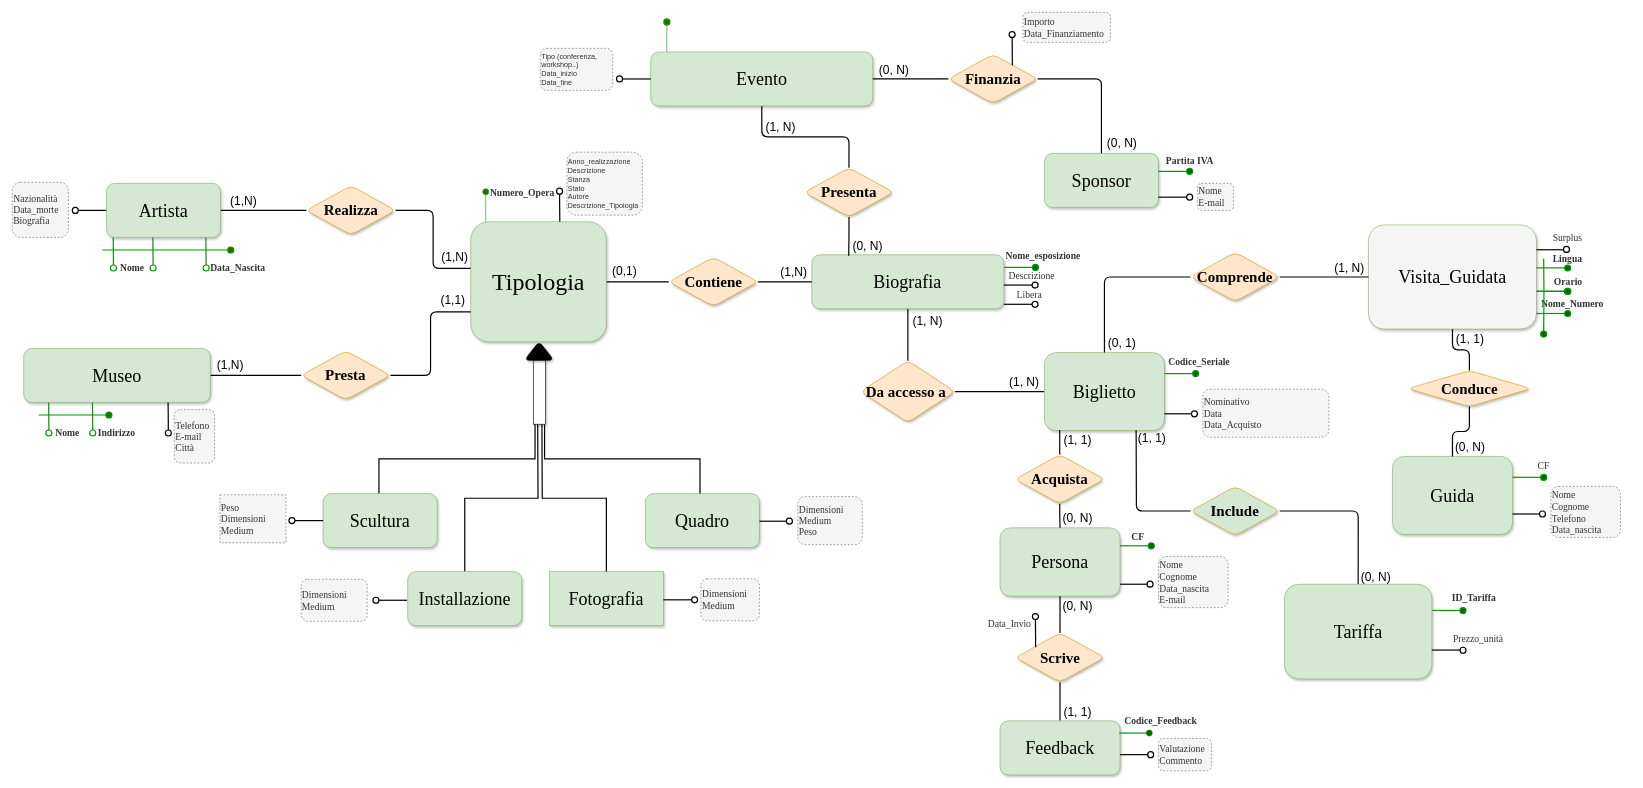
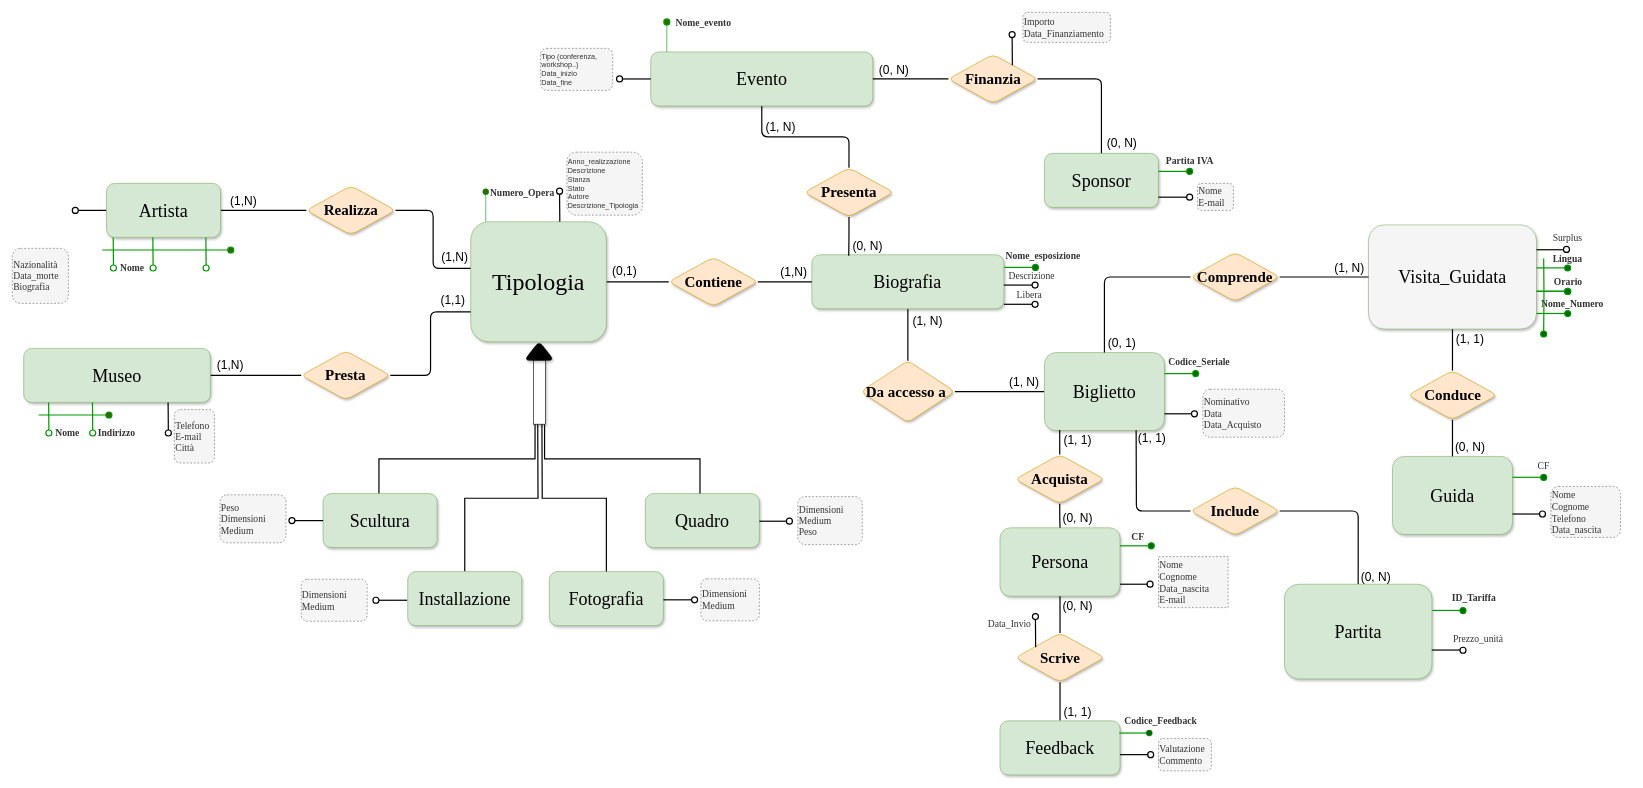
none -> (703, 23)
(40, 210) -> (40, 276)
(238, 268) -> none
(1469, 389) -> (1452, 395)
(1266, 413) -> (1244, 413)
(1235, 511) -> (1235, 511)
(253, 519) -> (253, 519)
(1193, 582) -> (1193, 582)
(606, 599) -> (606, 599)
(1358, 632) -> (1358, 632)
